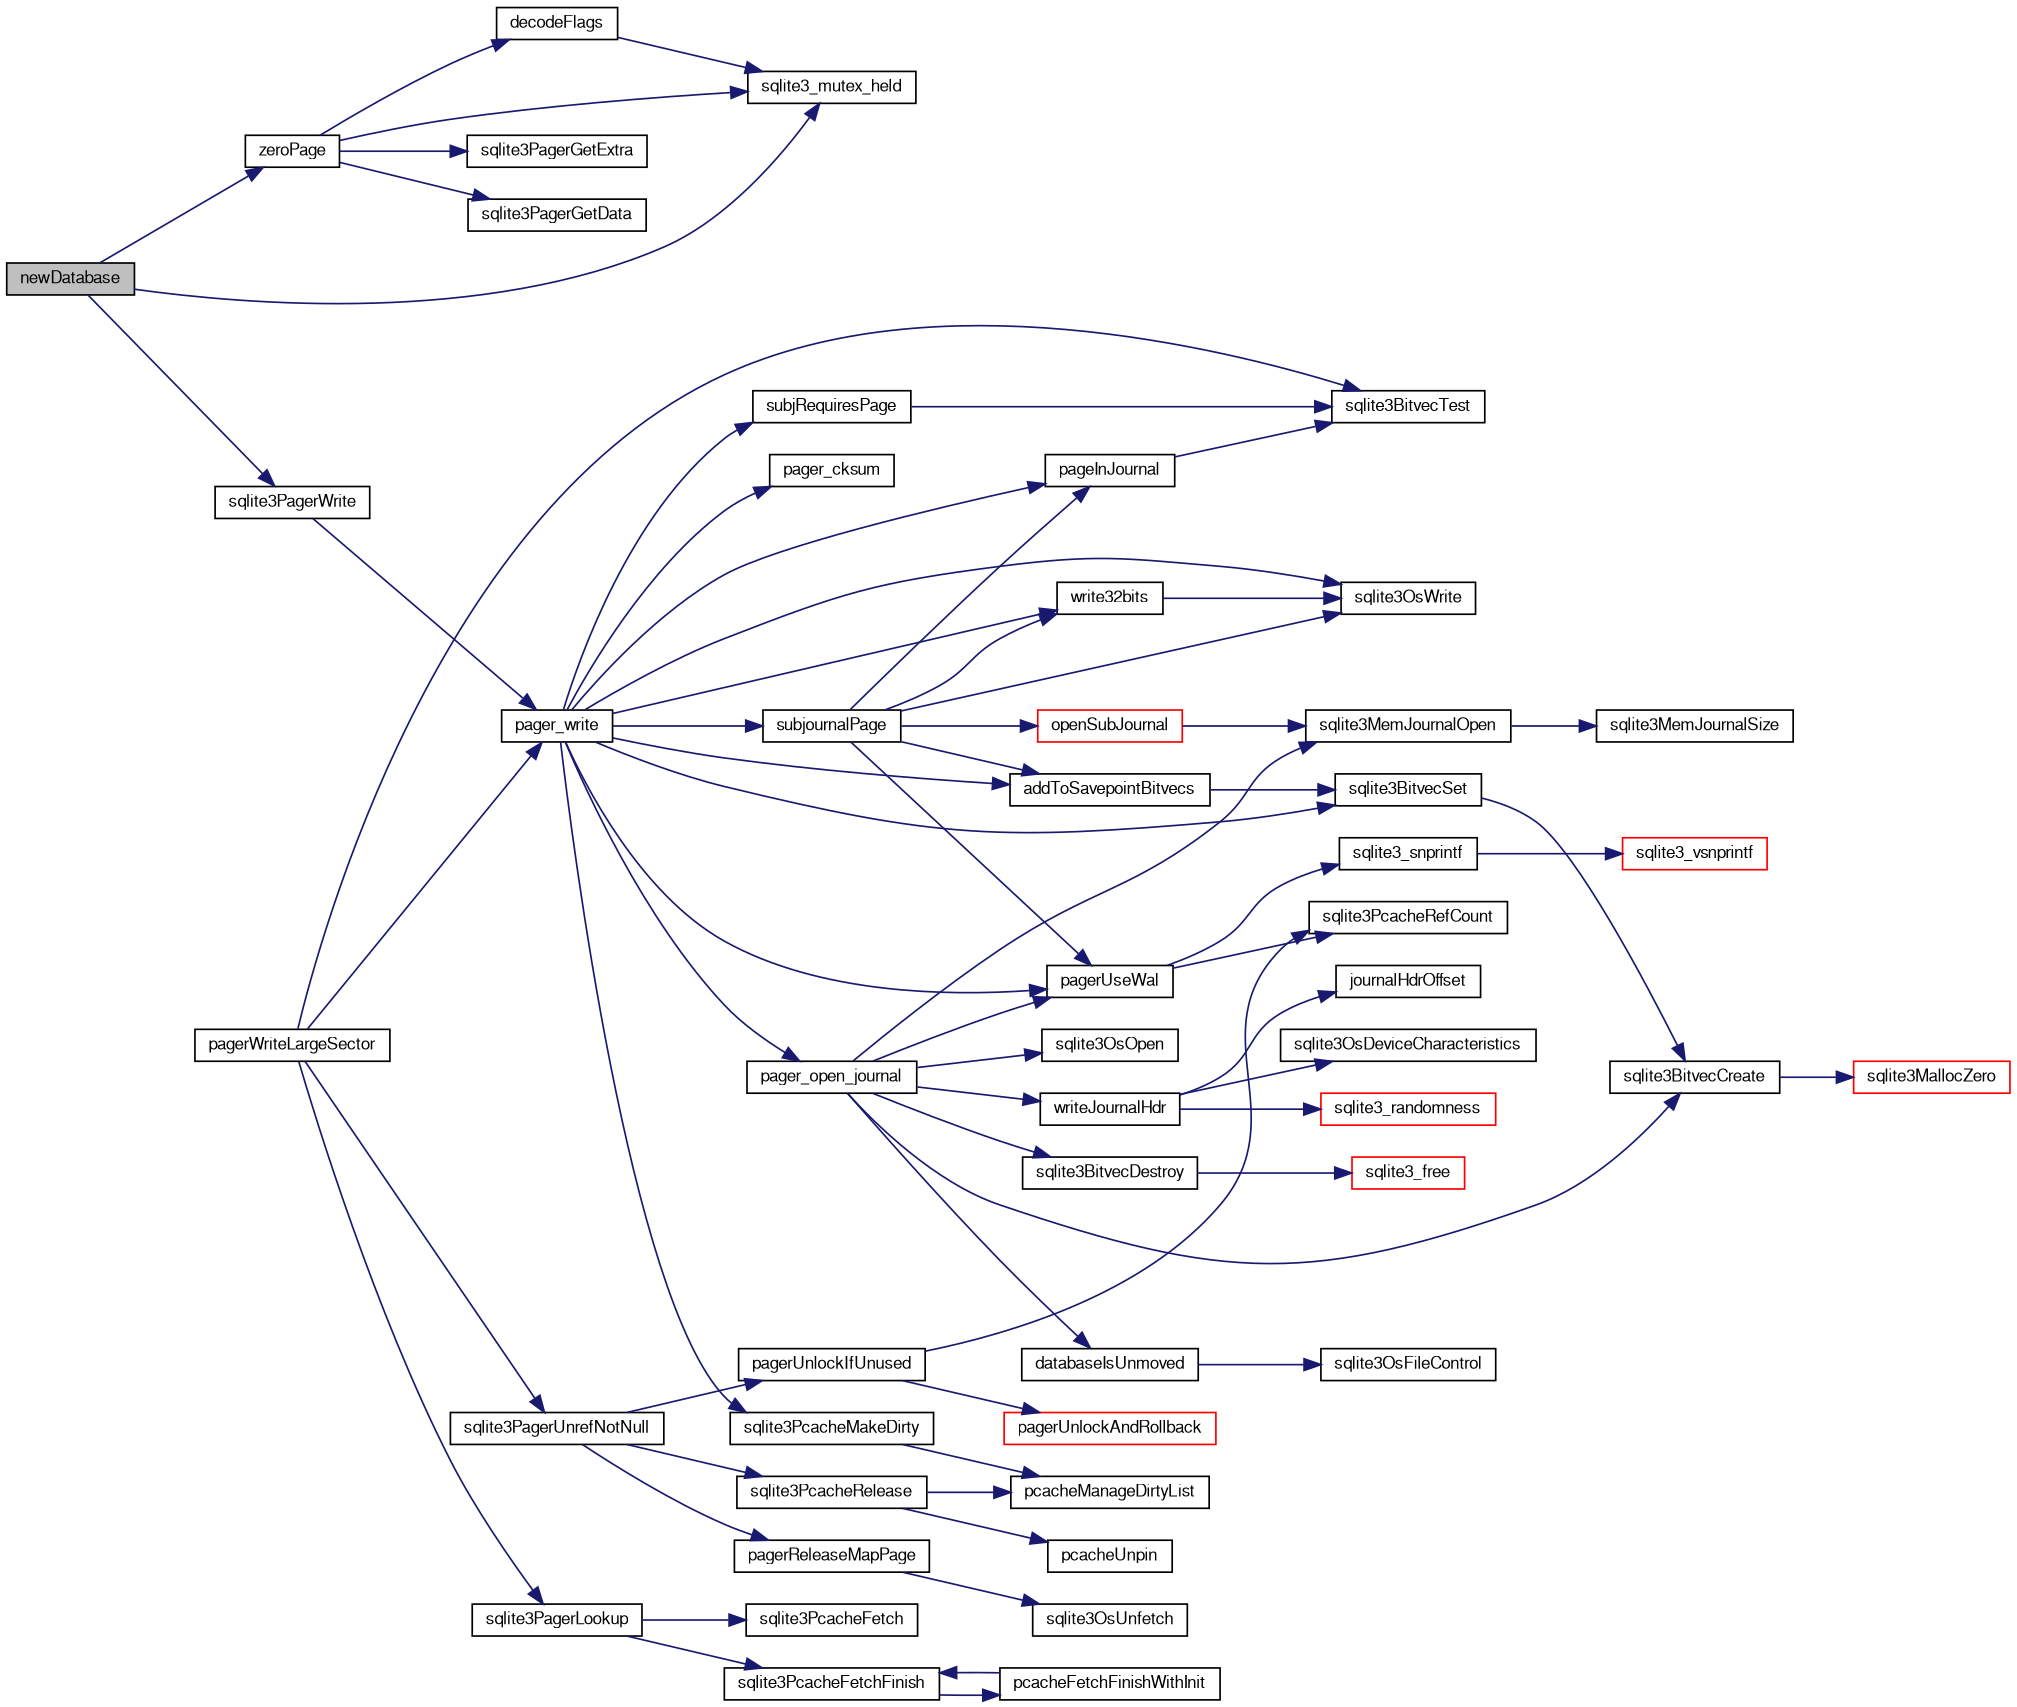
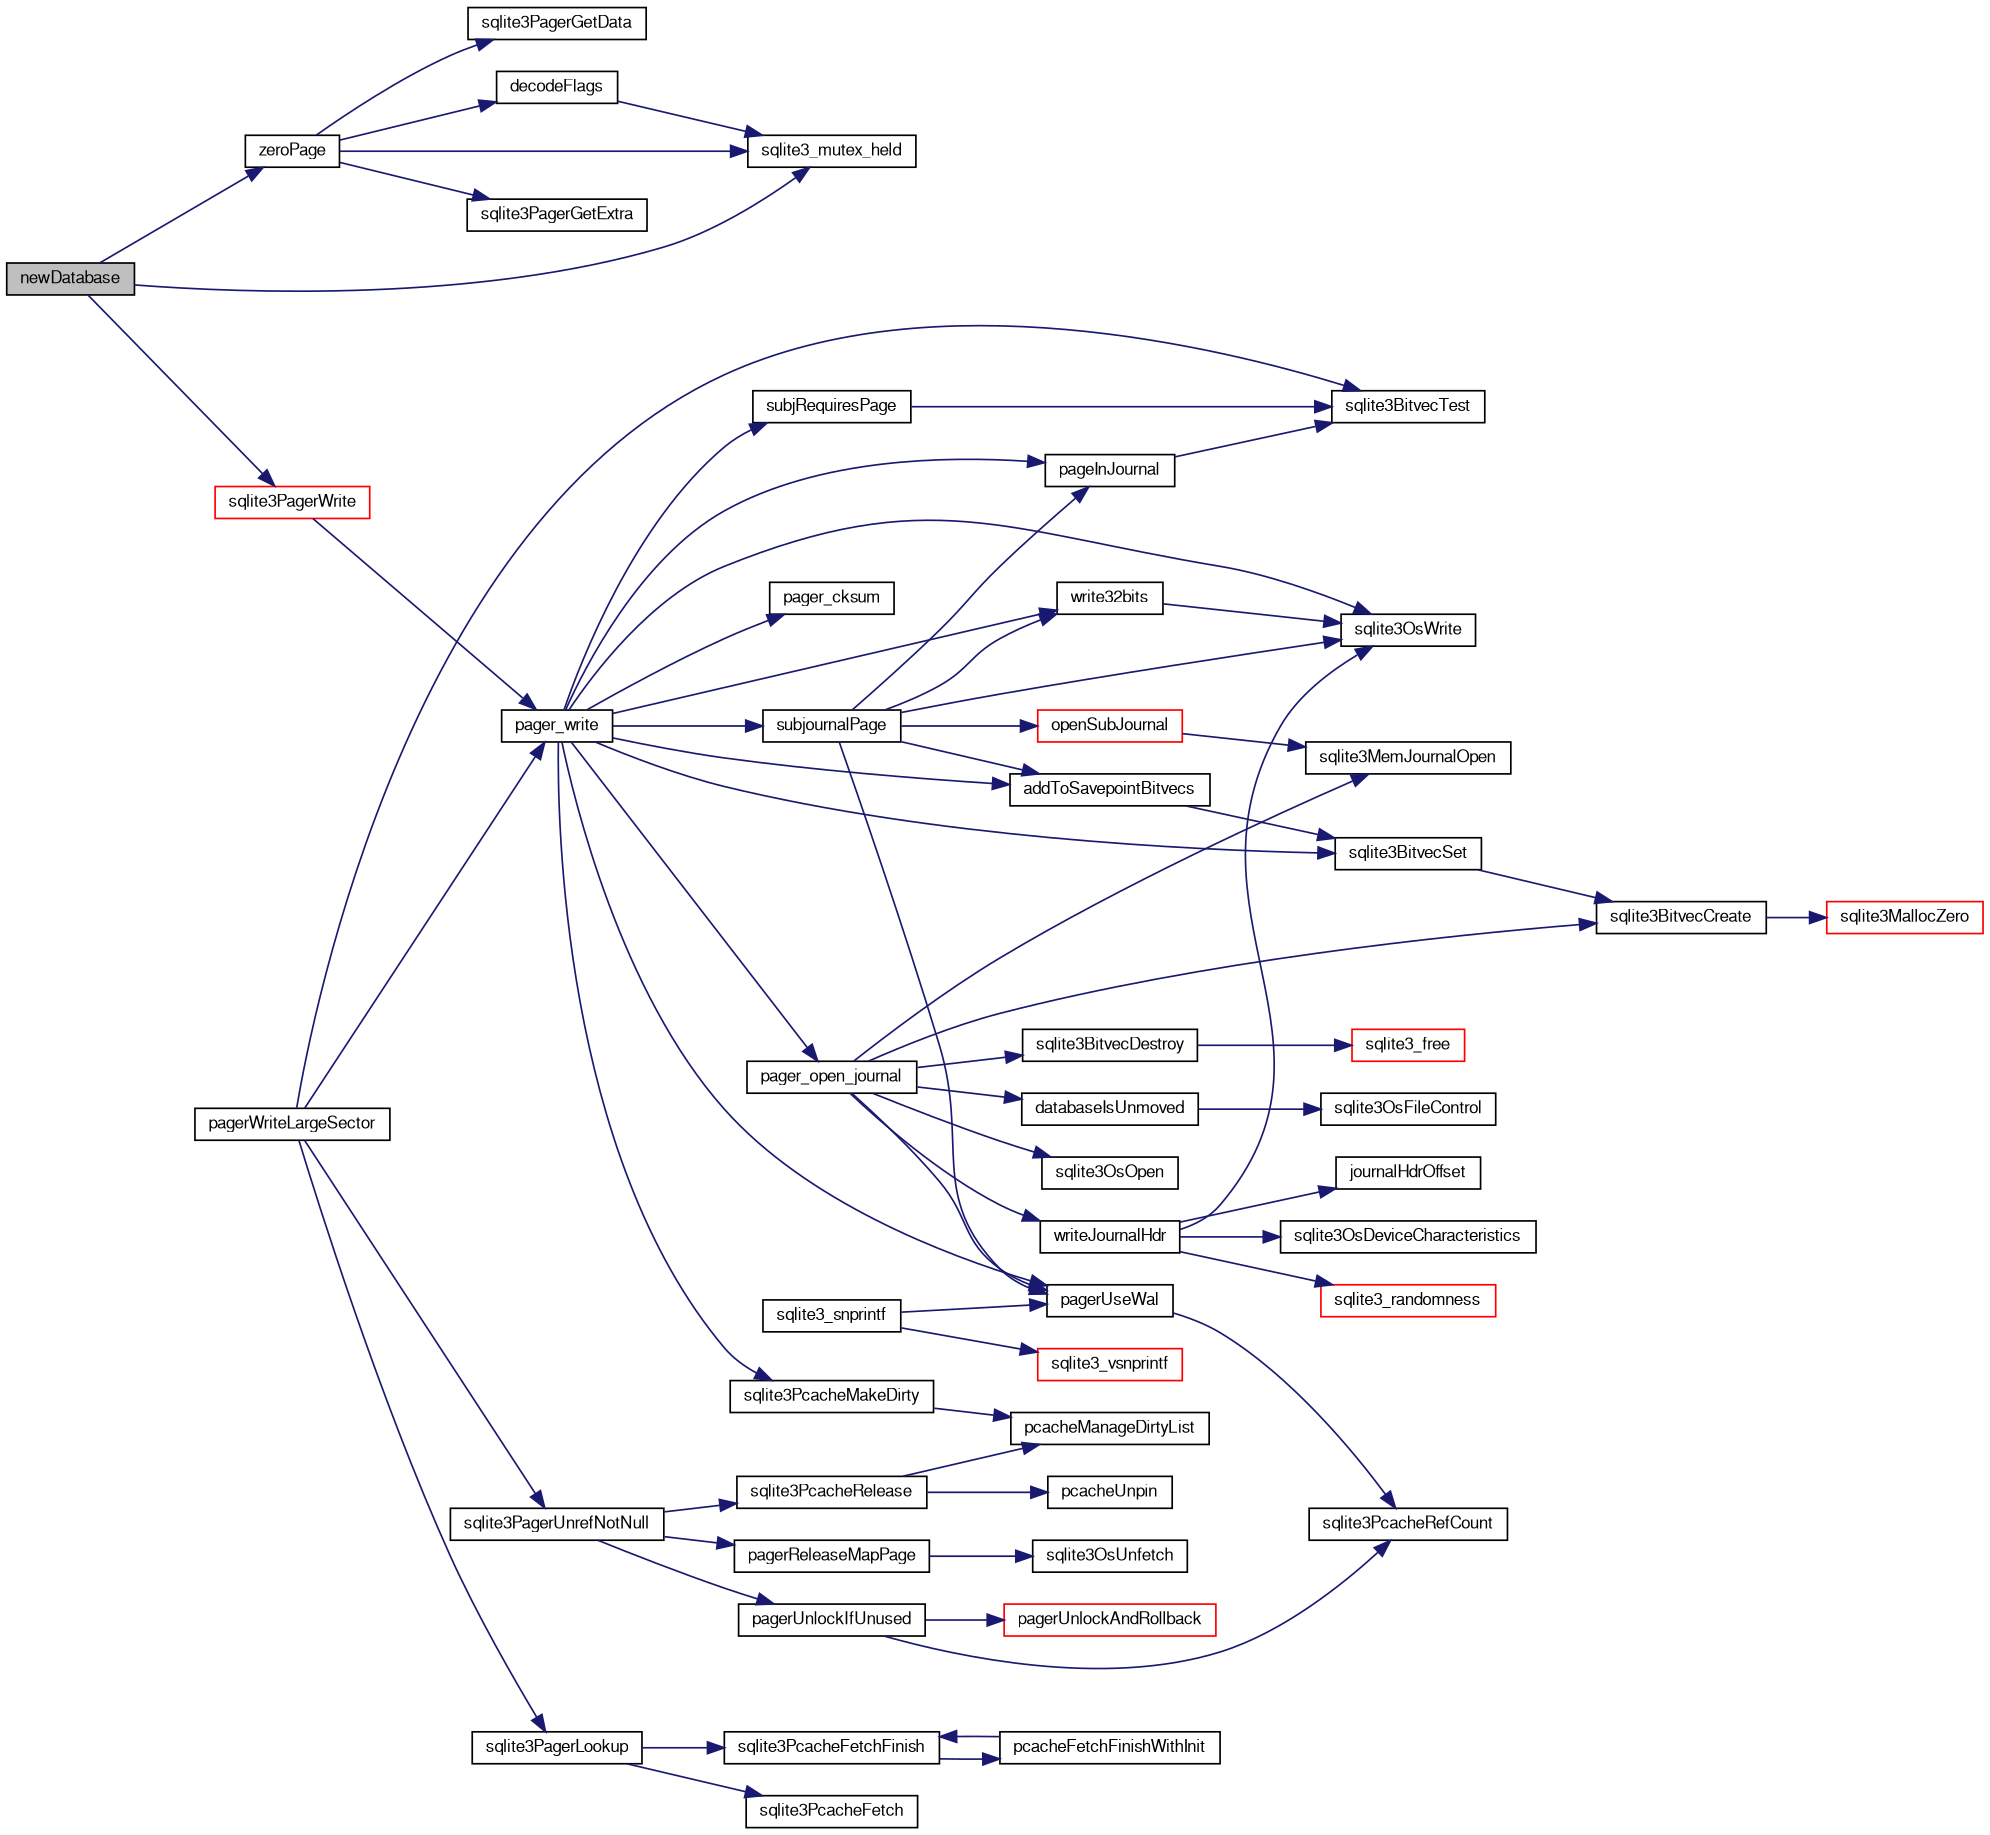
(292, 502) -> (292, 502)
(1695, 726) -> none
(1246, 918) -> (966, 1309)
none -> (1256, 940)
